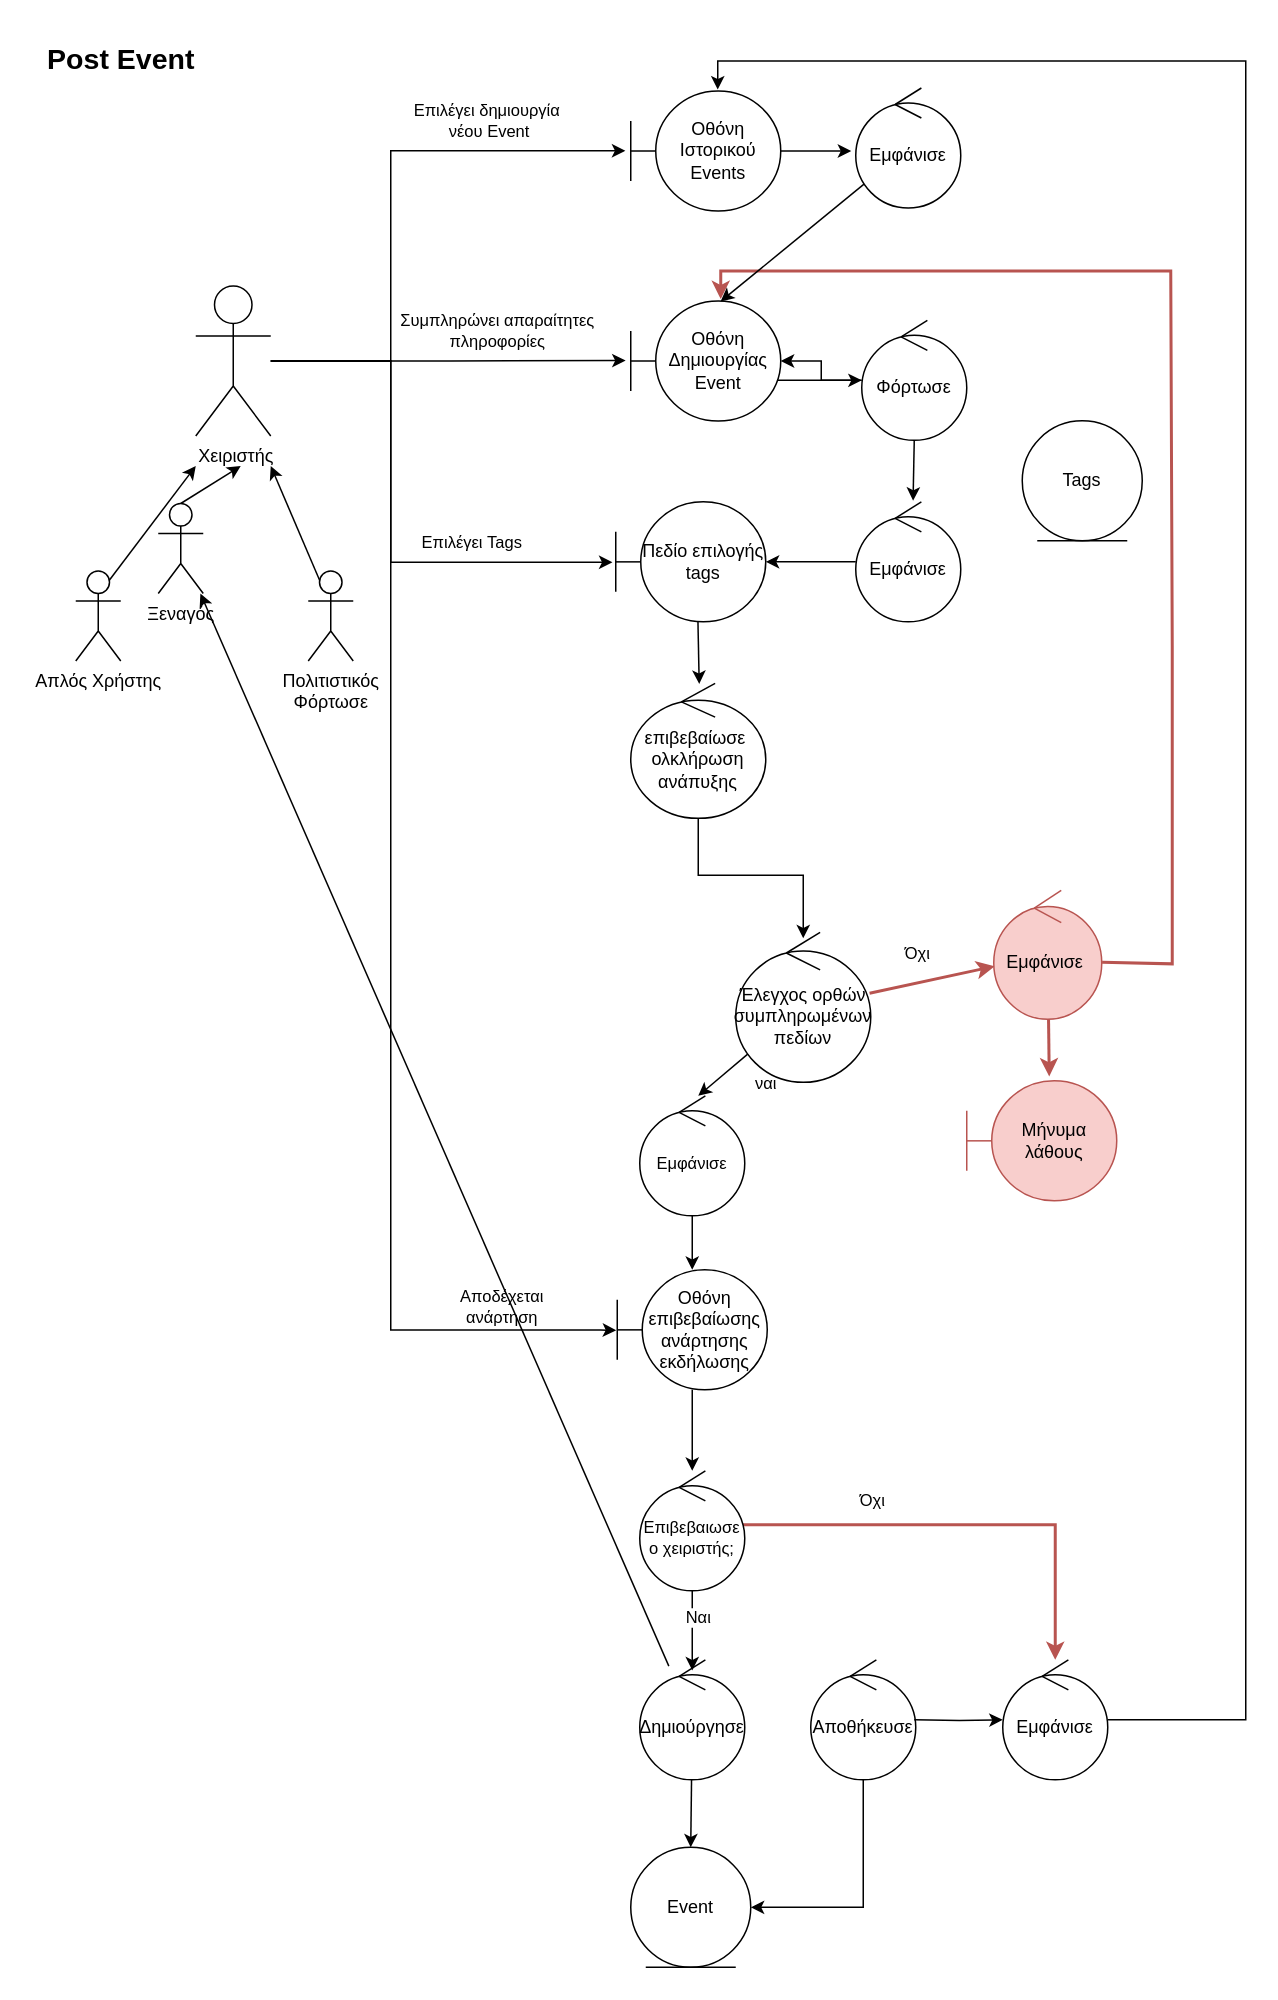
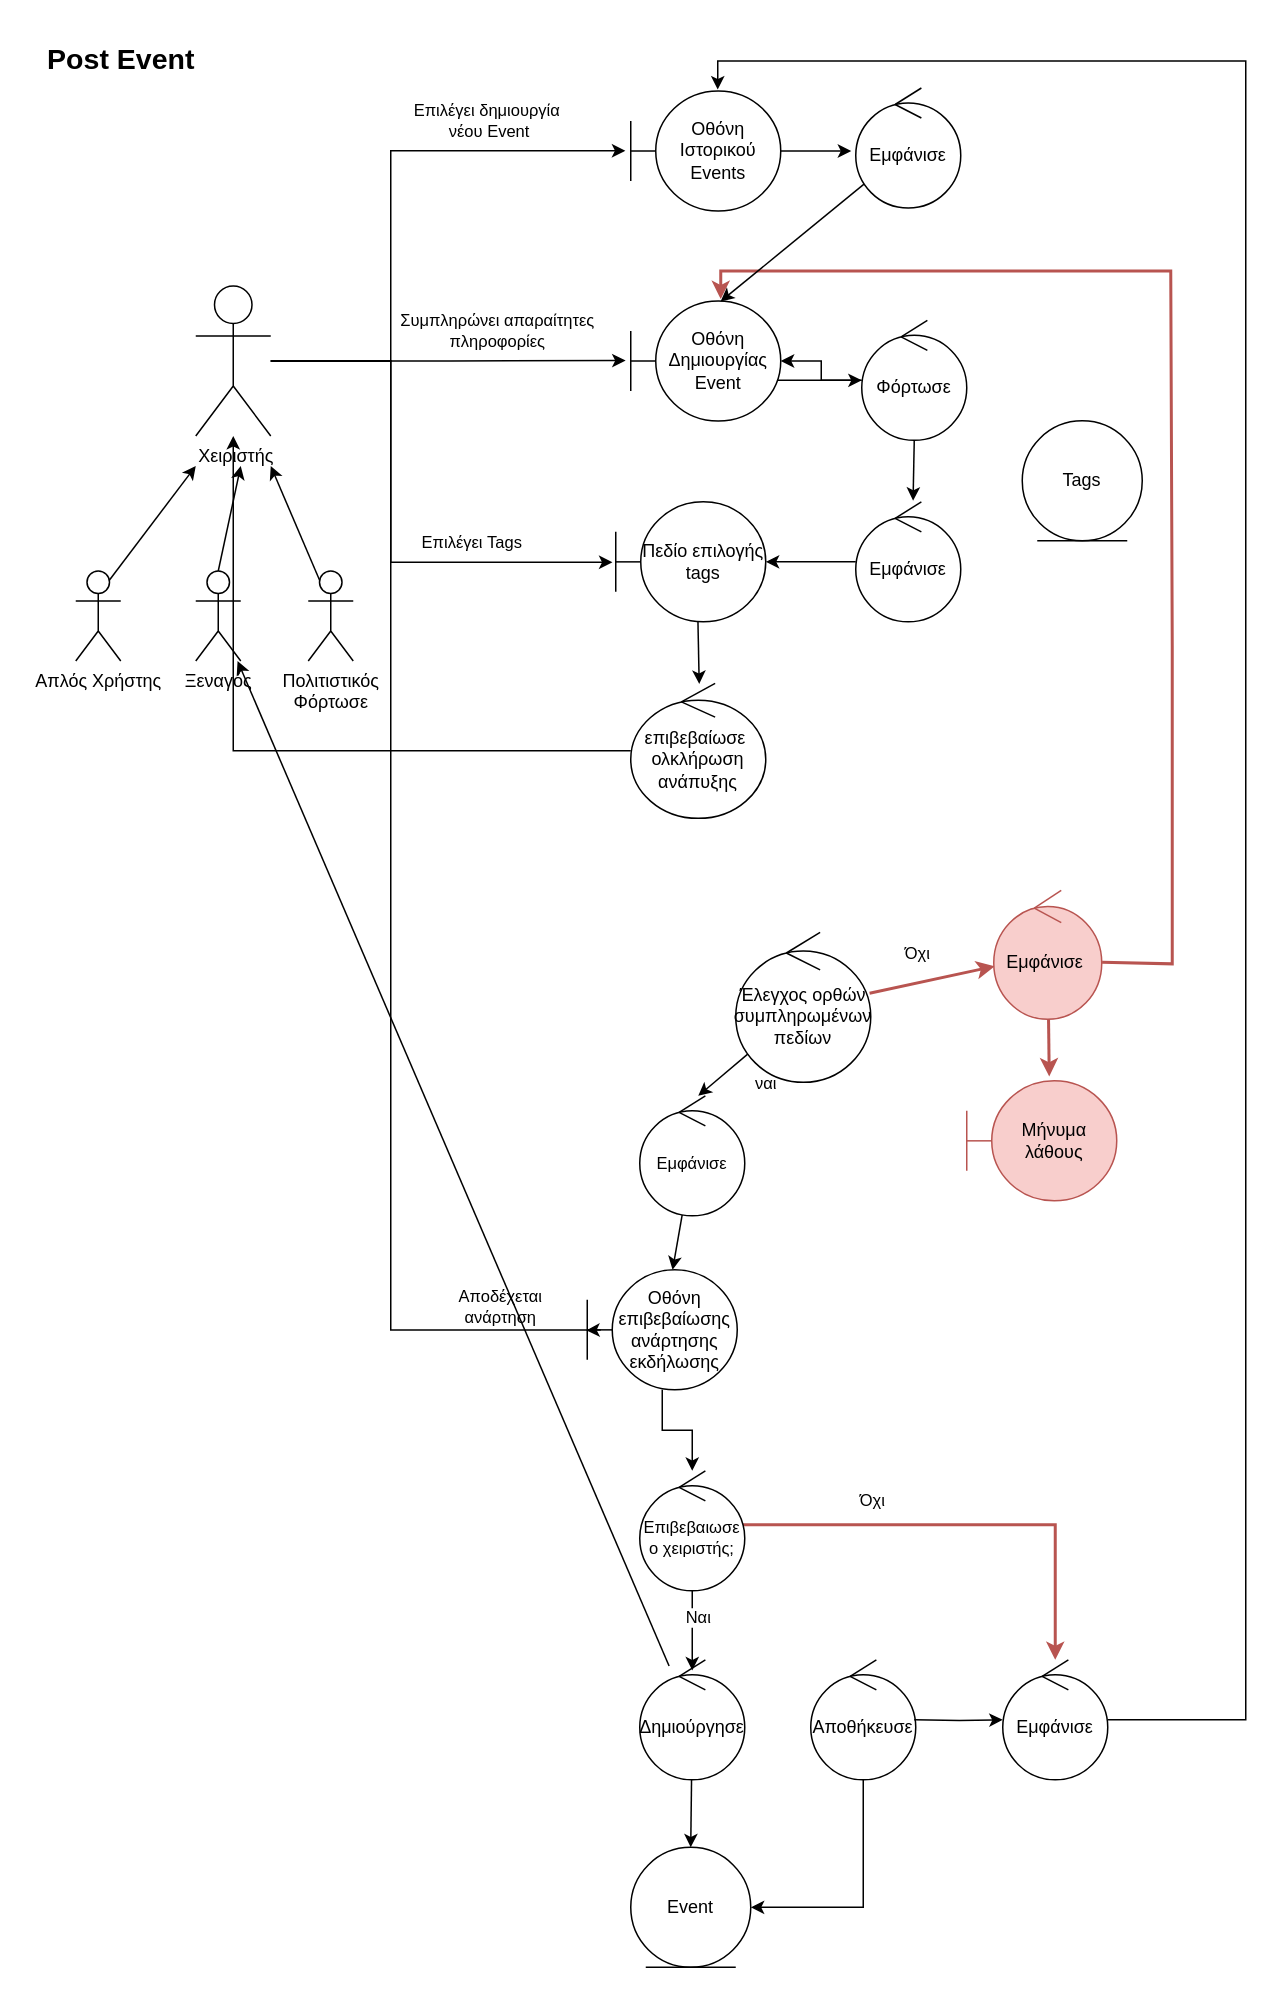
(181, 548) -> (218, 616)
(749, 875) -> (394, 751)
(692, 1330) -> (662, 1330)
